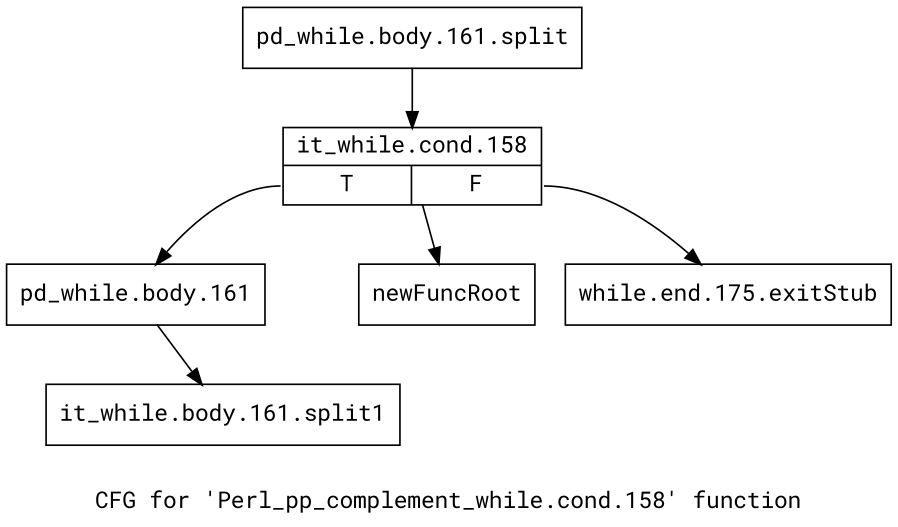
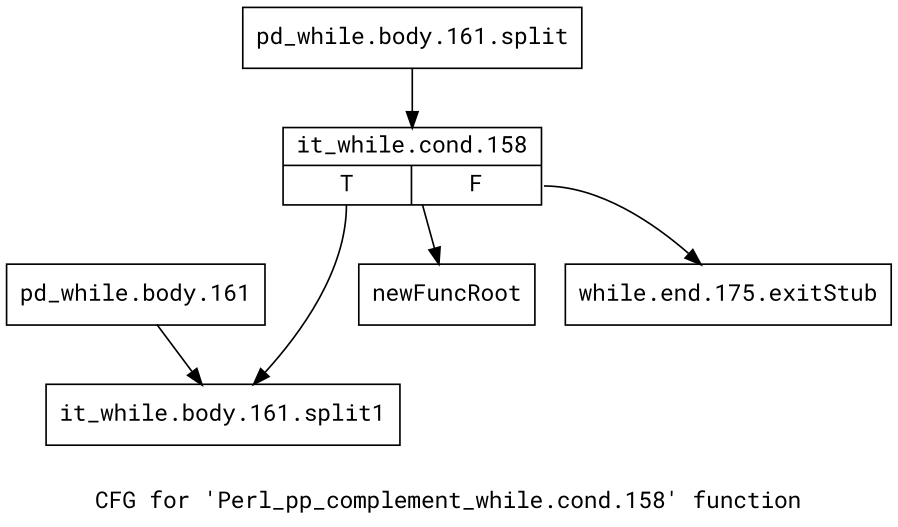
(217, 207) -> (321, 295)
